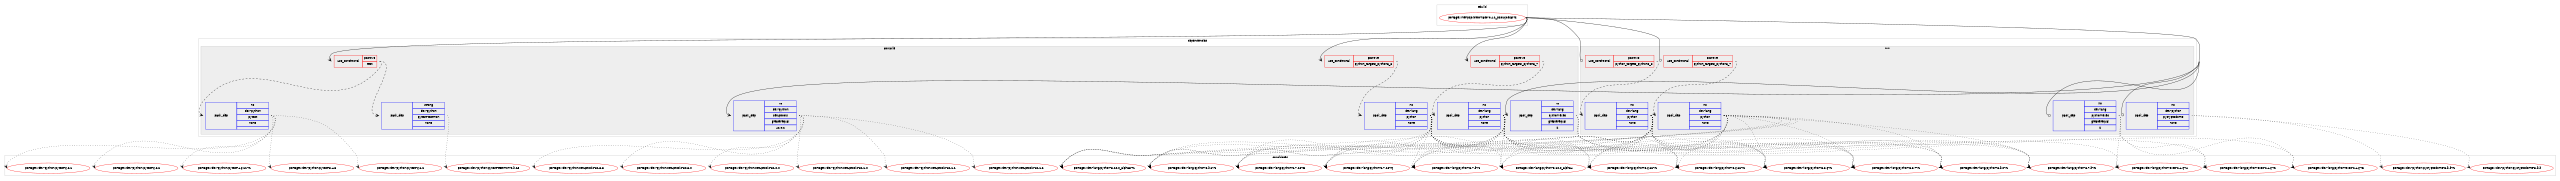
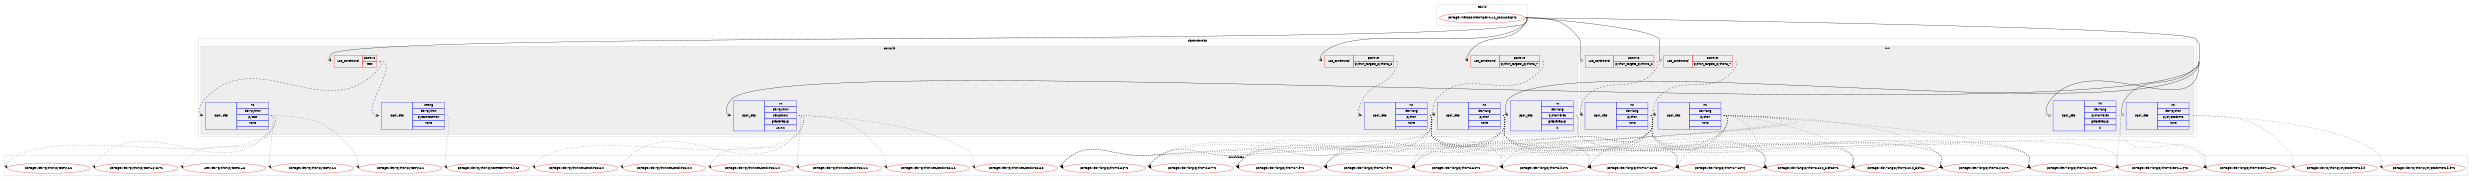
(313, 168) -> (225, 168)
(1984, 168) -> (1456, 168)
(2248, 168) -> none
